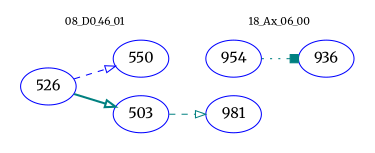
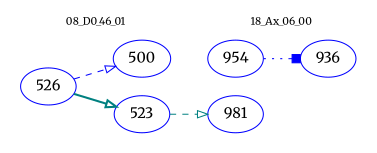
(141, 59) -> (142, 59)
(275, 59) -> (277, 59)
(141, 114) -> (142, 114)
